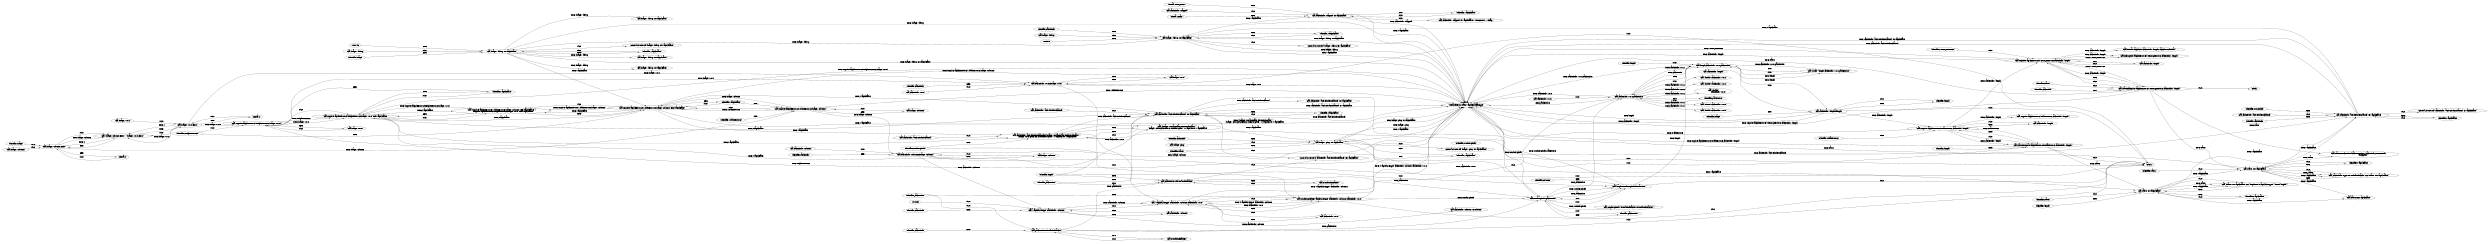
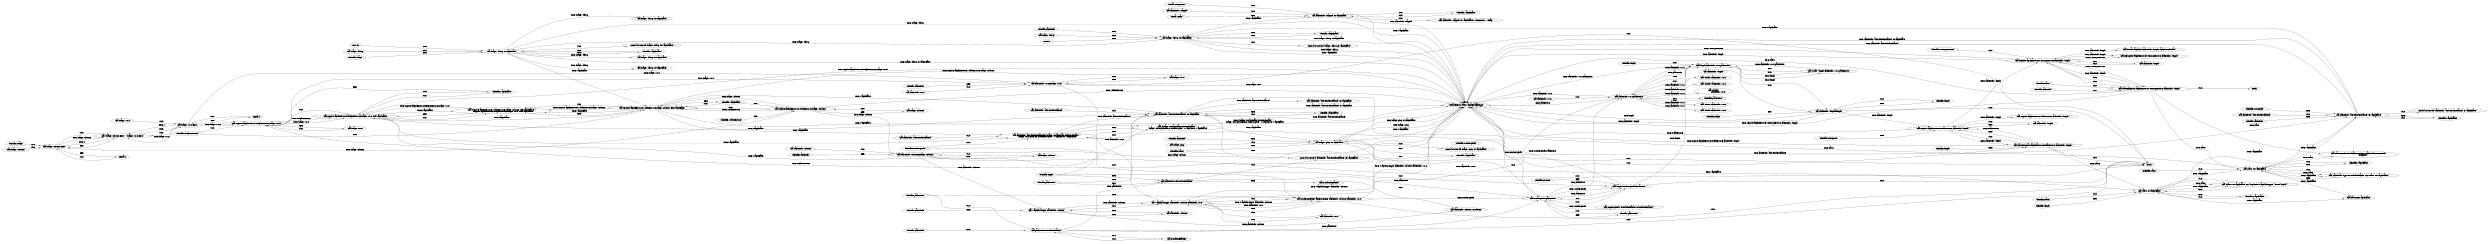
(1829, 138) -> (1829, 138)
(1255, 185) -> (1398, 197)
(915, 202) -> none
